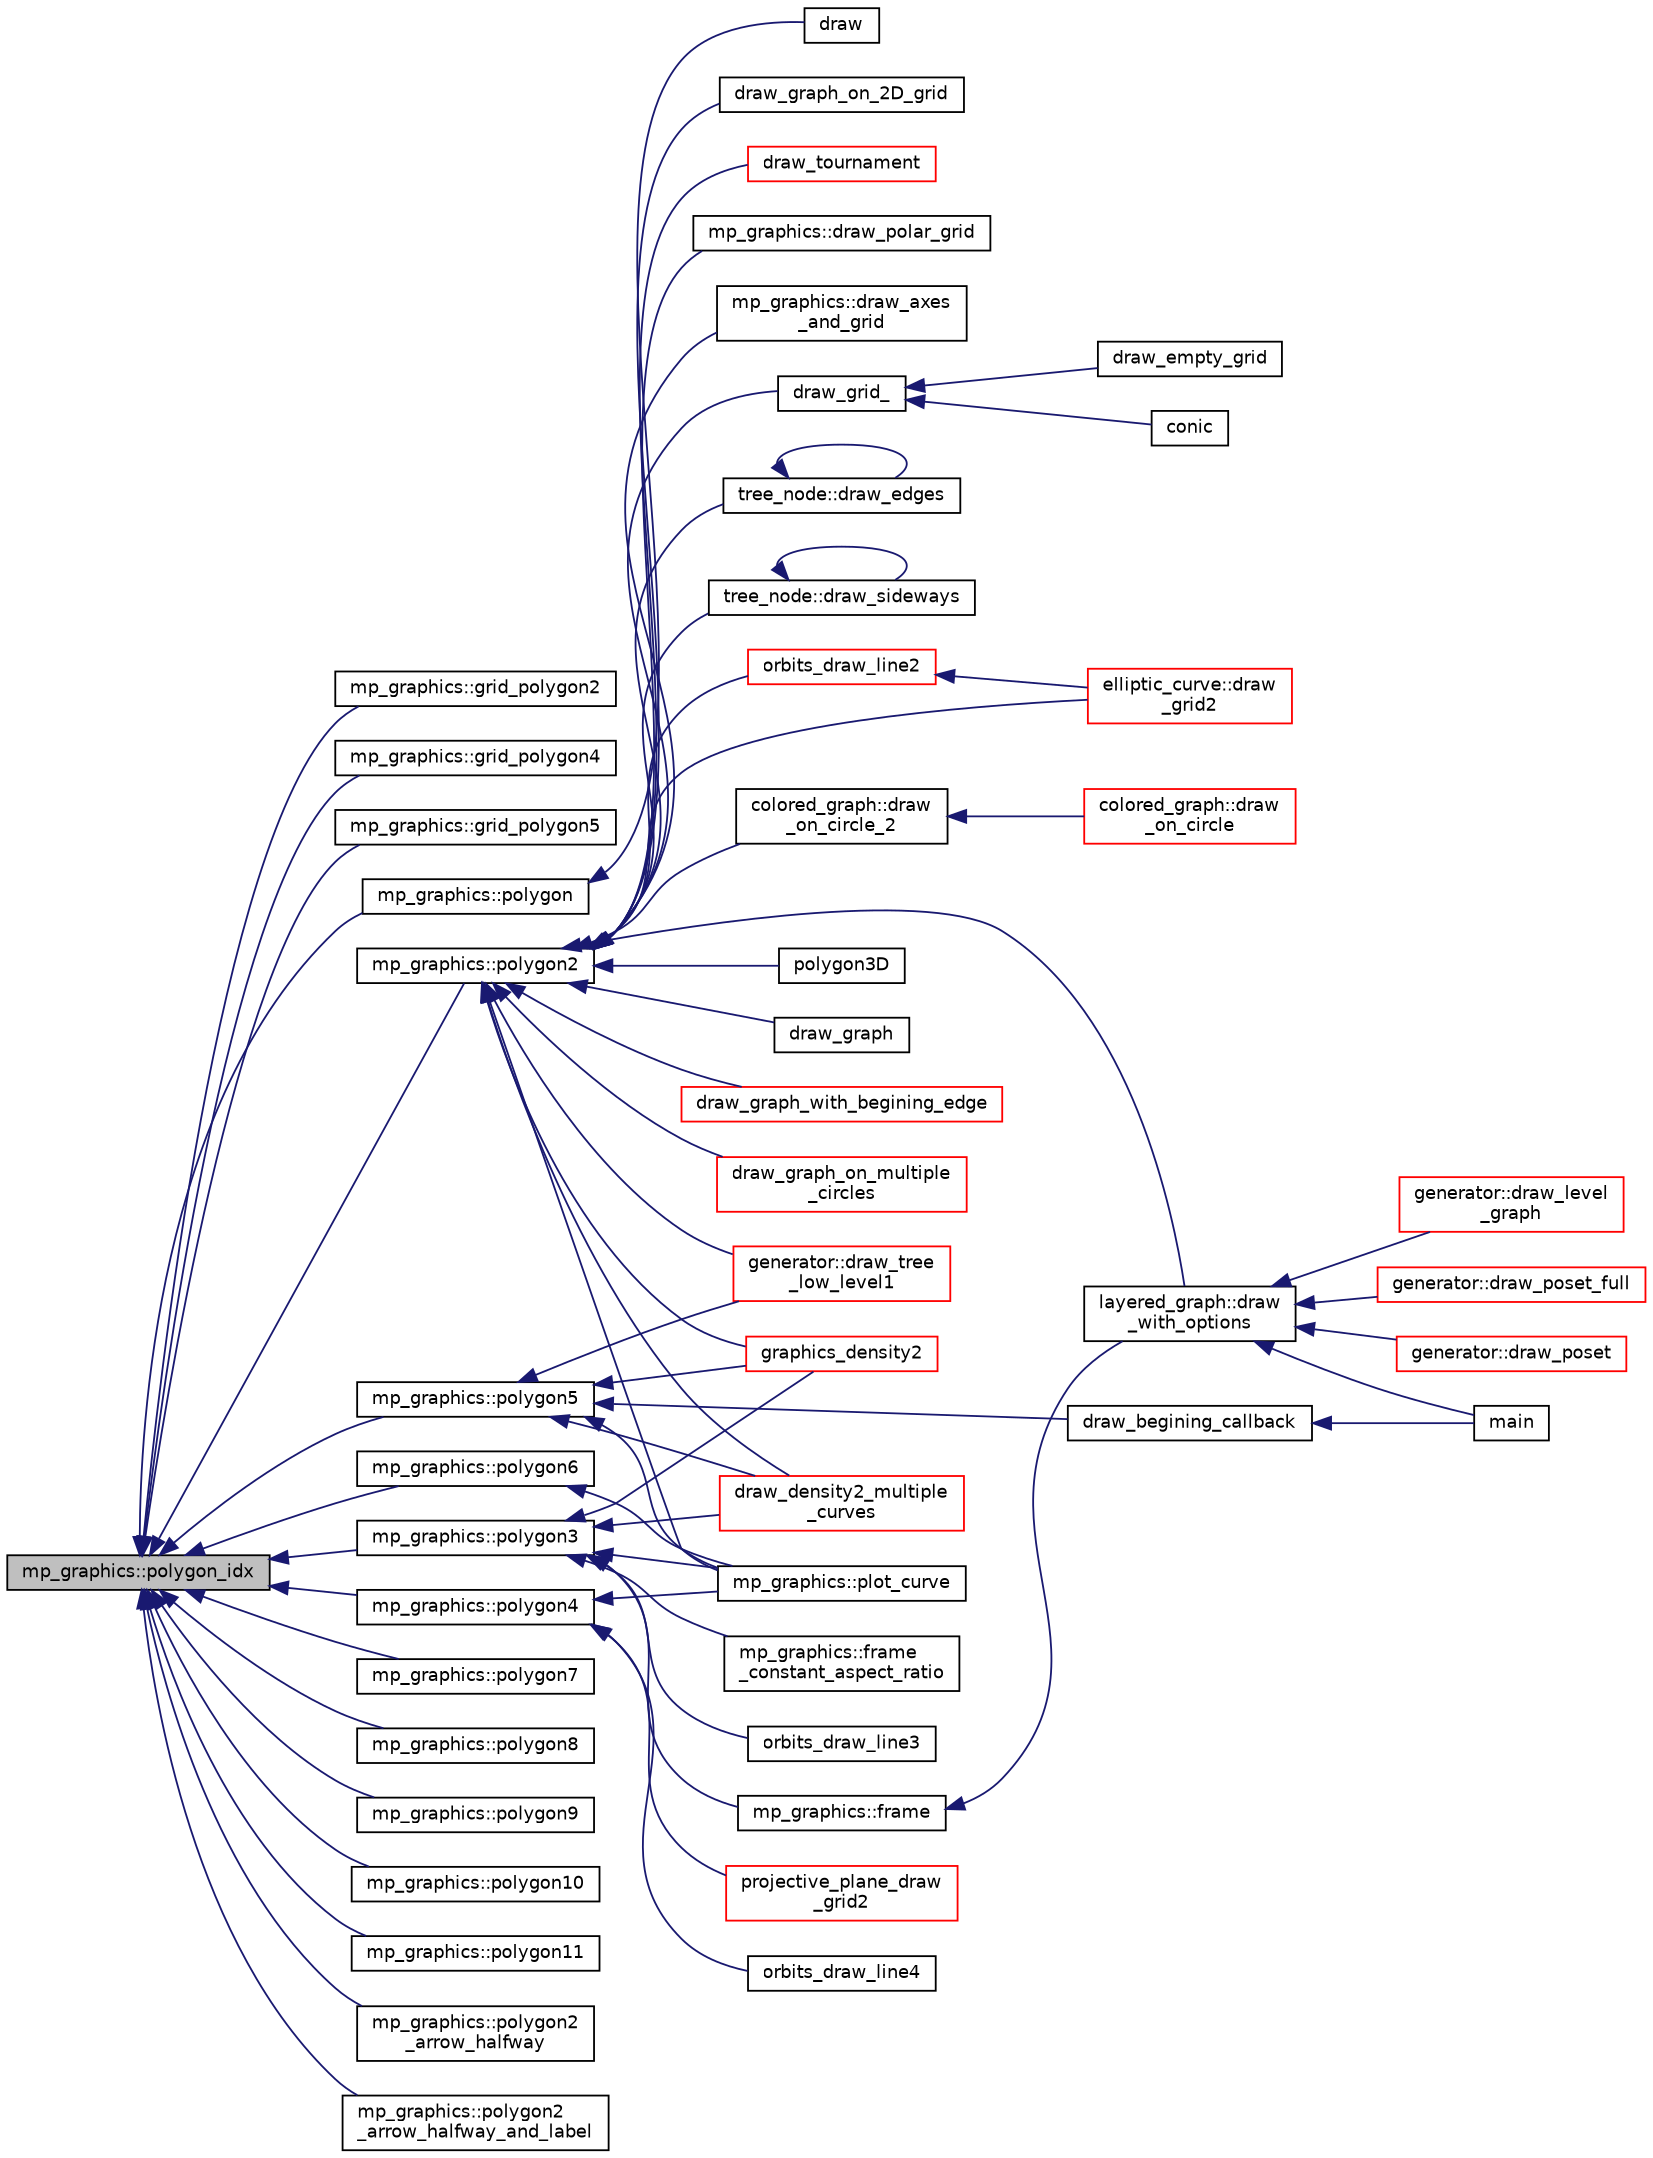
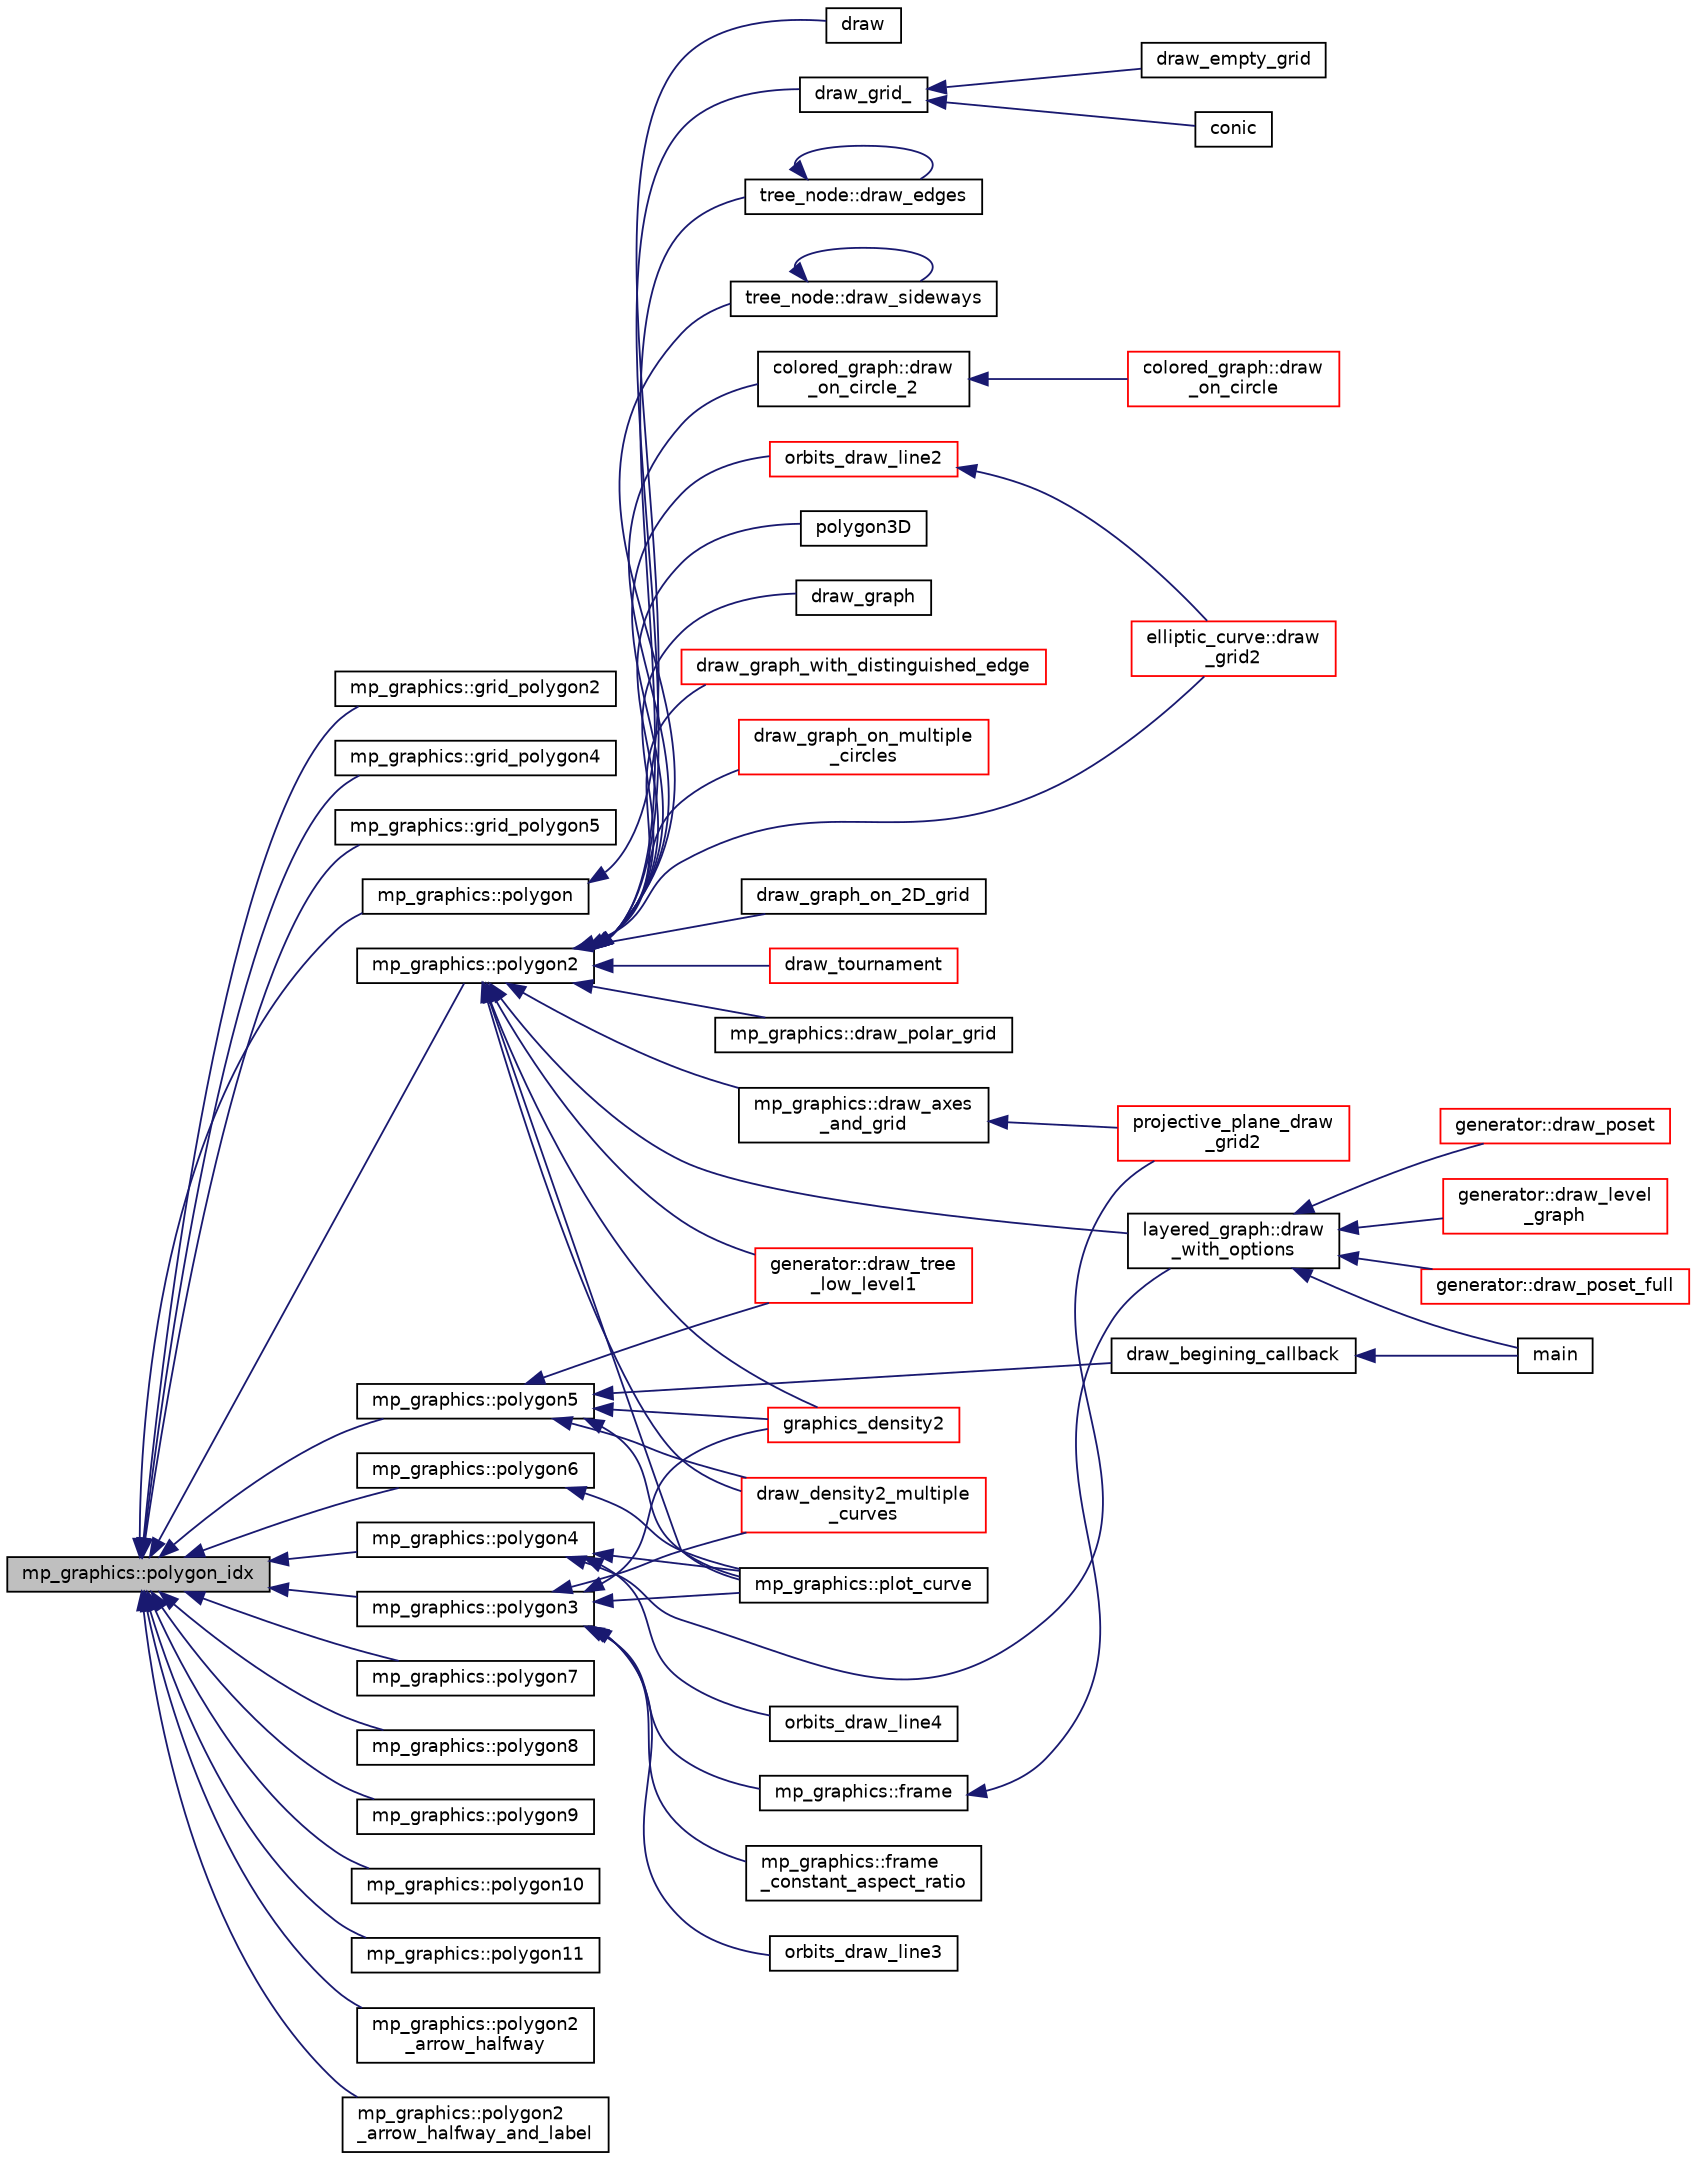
(842, 1104) -> (864, 667)
none -> (1062, 1125)
